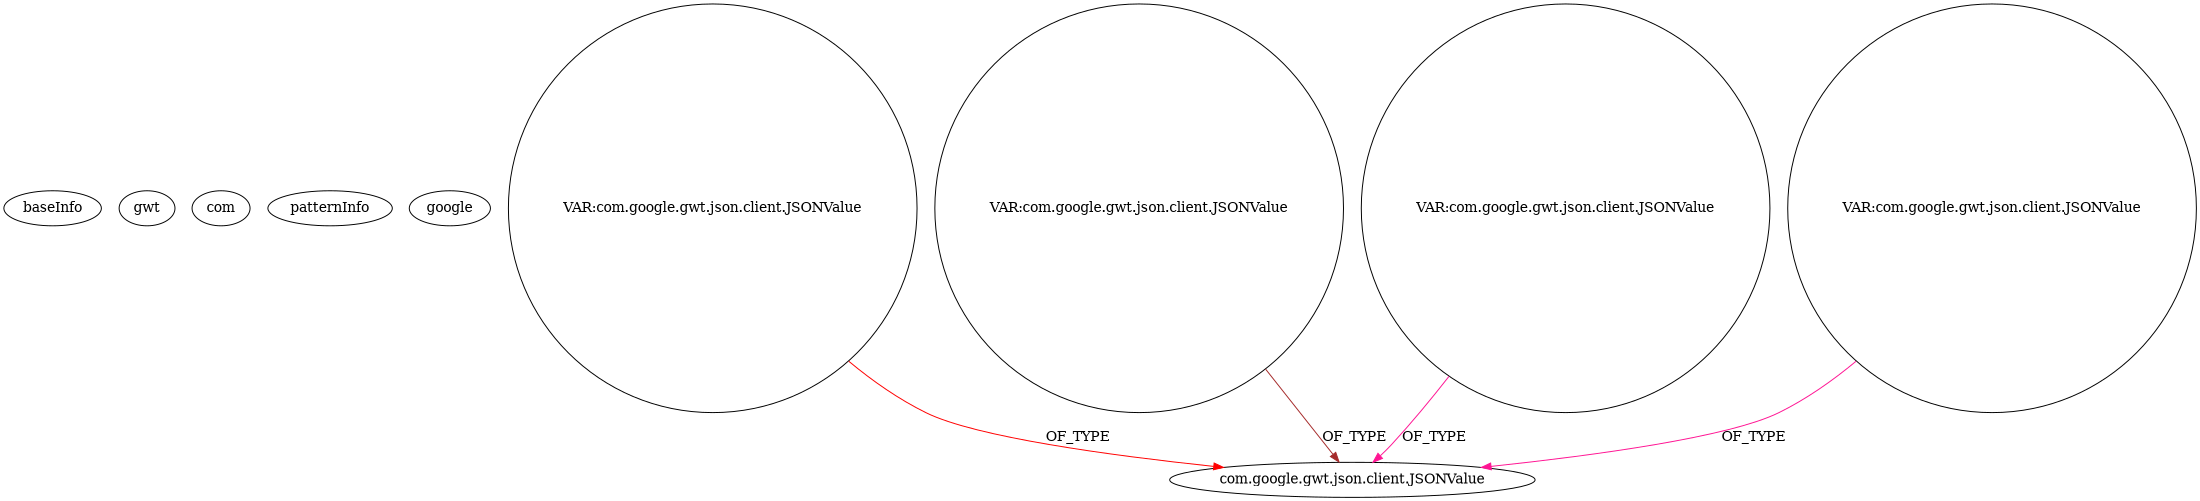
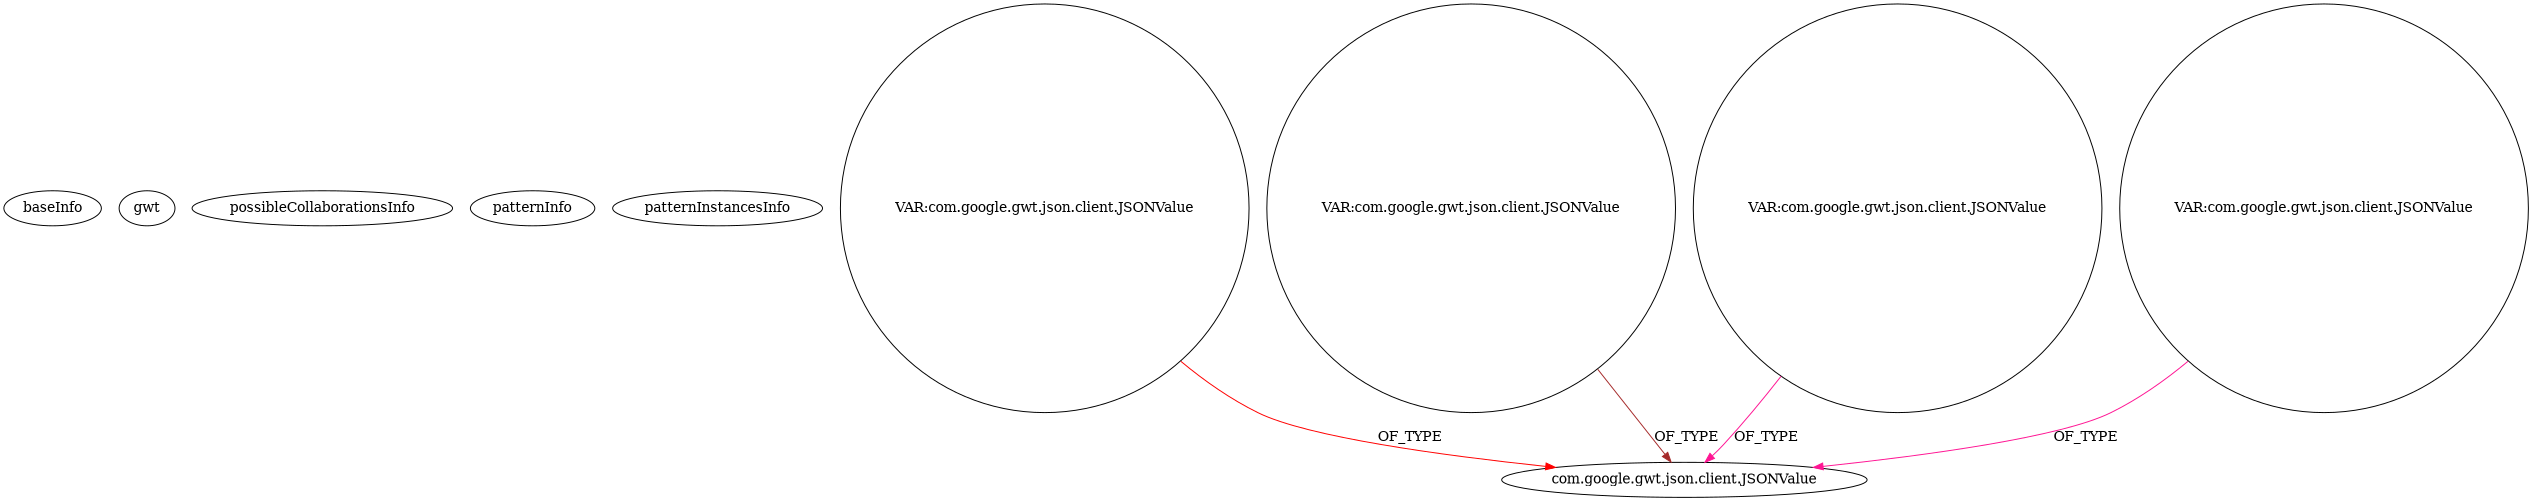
(221, 208) -> (322, 208)
(450, 208) -> (718, 208)
